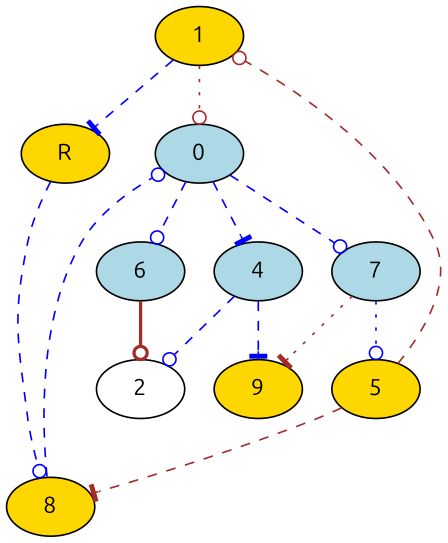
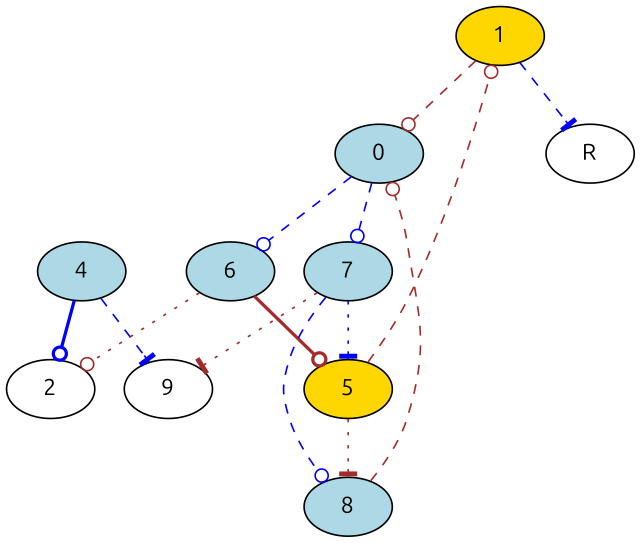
(199, 88) -> (445, 90)
(65, 154) -> (590, 154)
(227, 209) -> none
(56, 309) -> (420, 343)
(18, 322) -> (284, 382)
(141, 324) -> (146, 327)
(376, 324) -> (348, 326)
(204, 325) -> (68, 324)
none -> (284, 325)
(258, 389) -> (168, 389)
(221, 453) -> (348, 444)
(51, 507) -> (348, 507)
